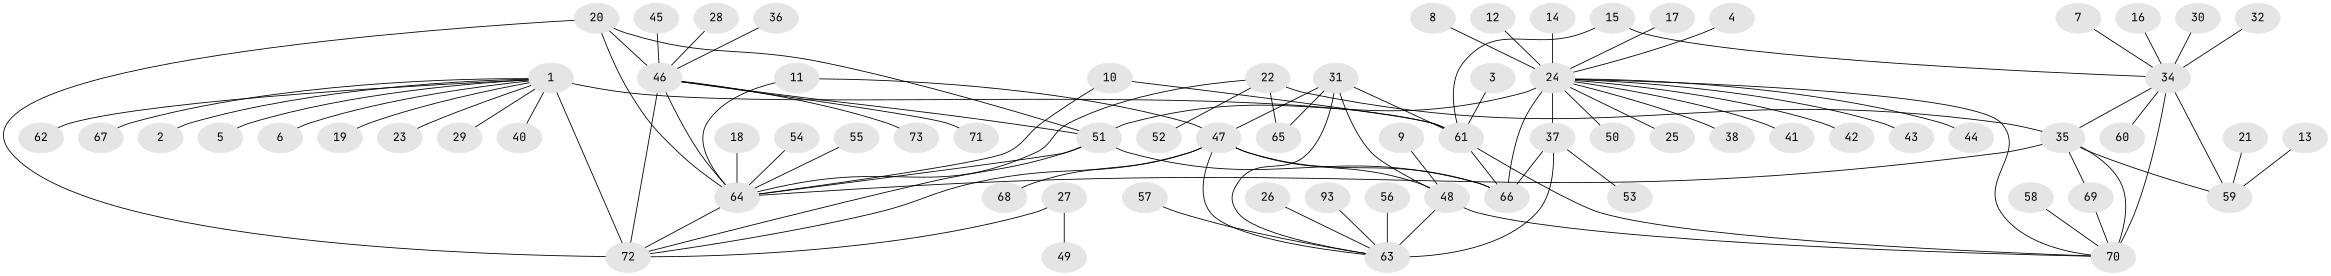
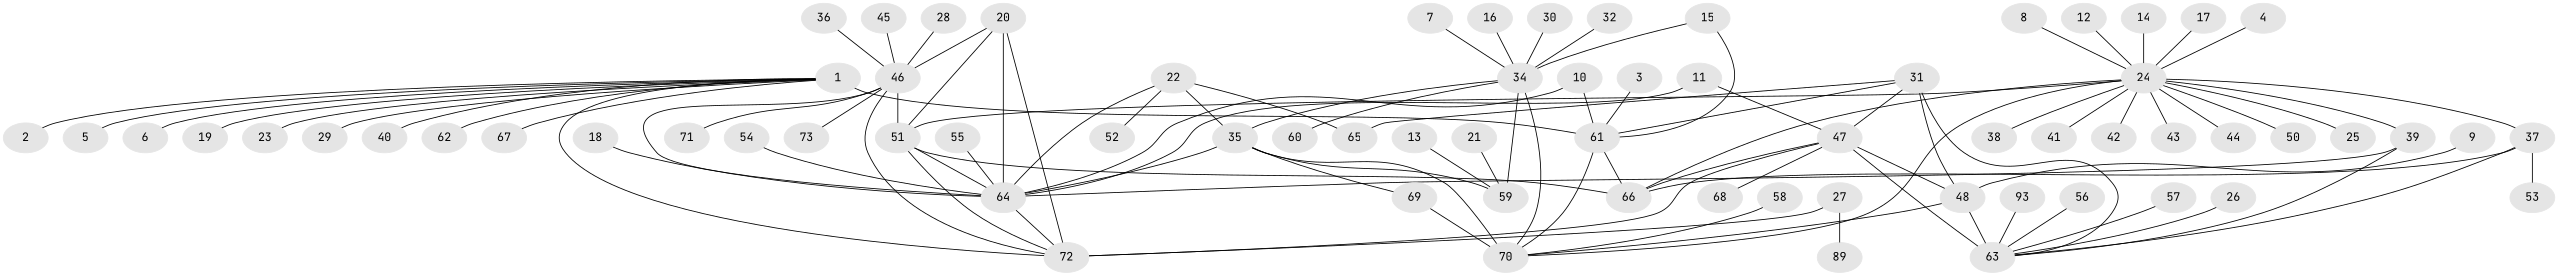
none -> (2413, 138)
(1064, 257) -> (1840, 257)
